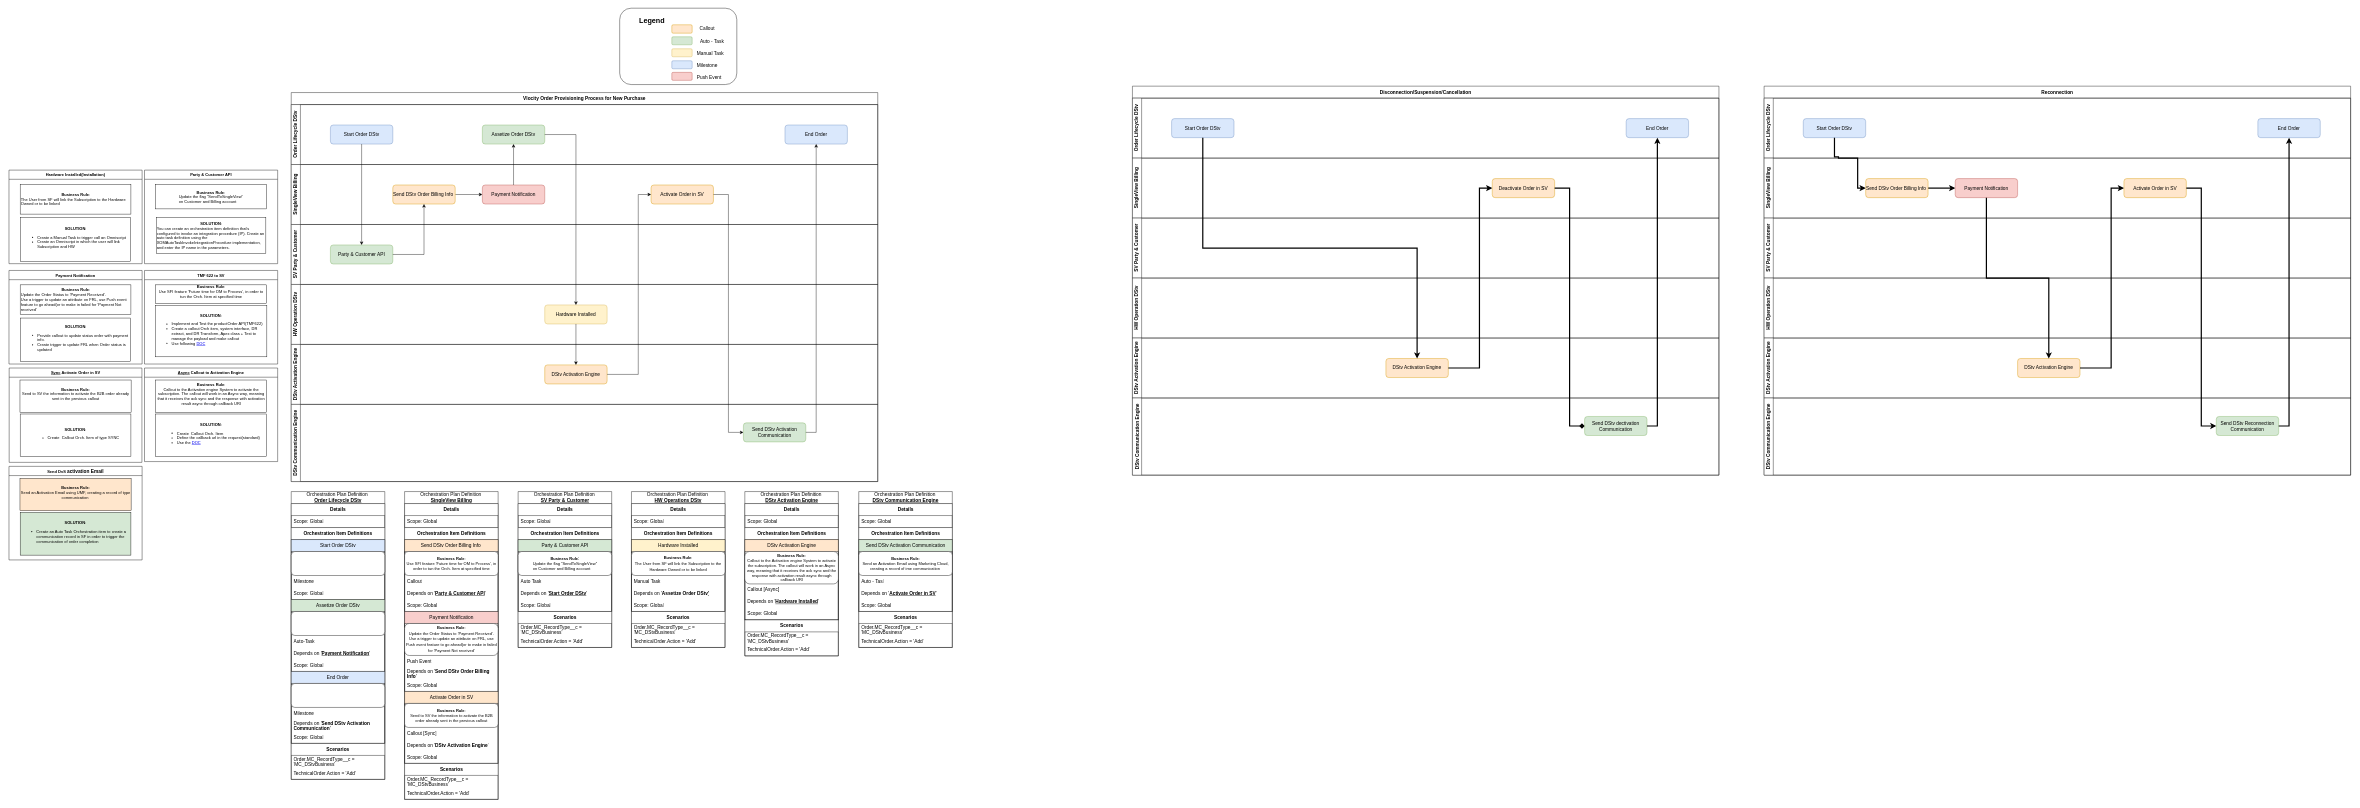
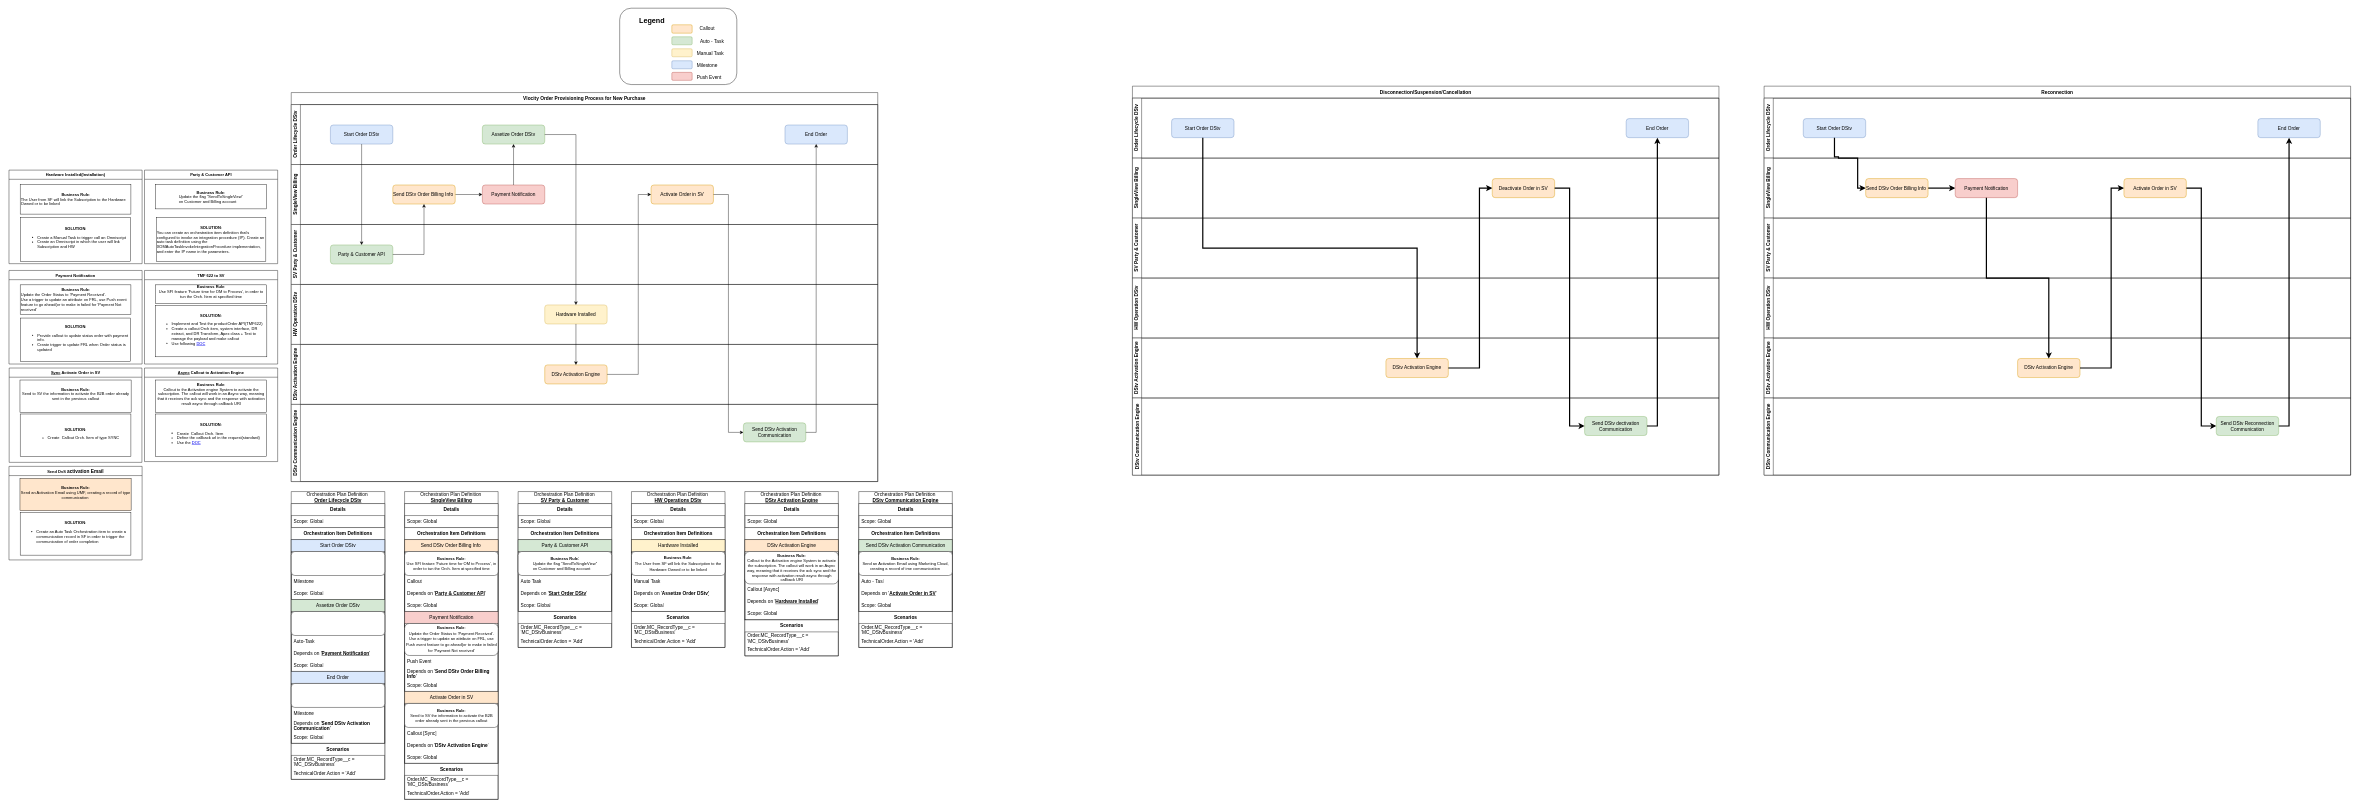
(210, 236) -> (210, 240)
(1578, 426) -> (1578, 426)
(75, 534) -> (75, 534)
